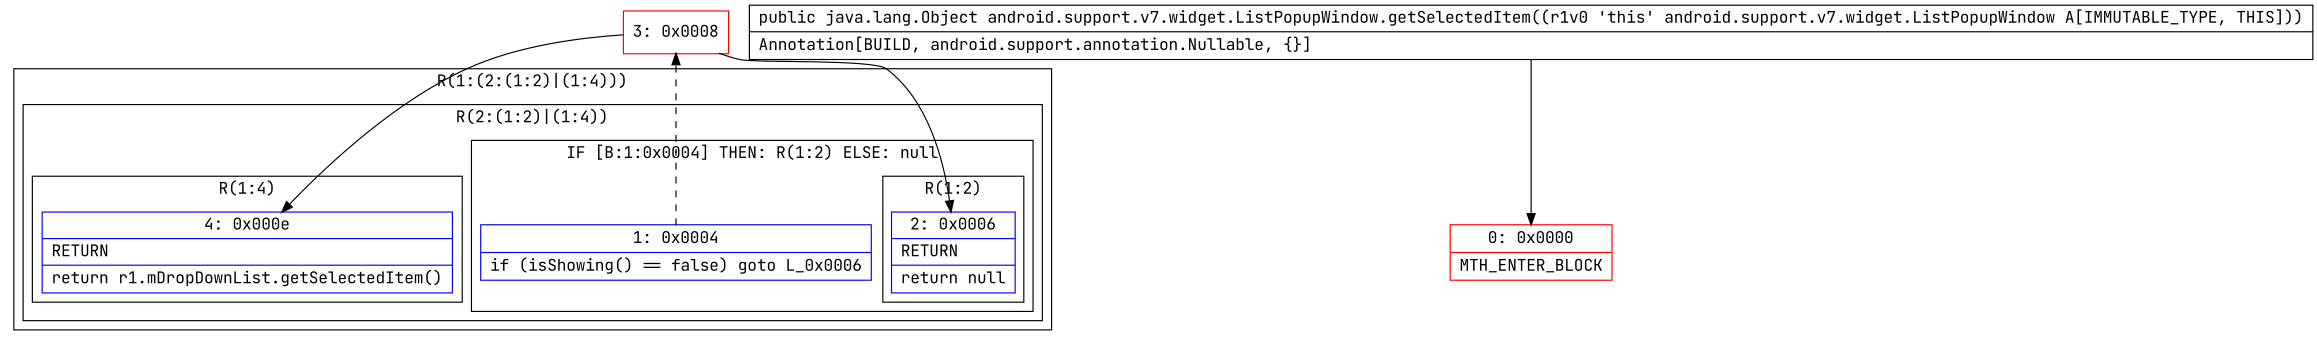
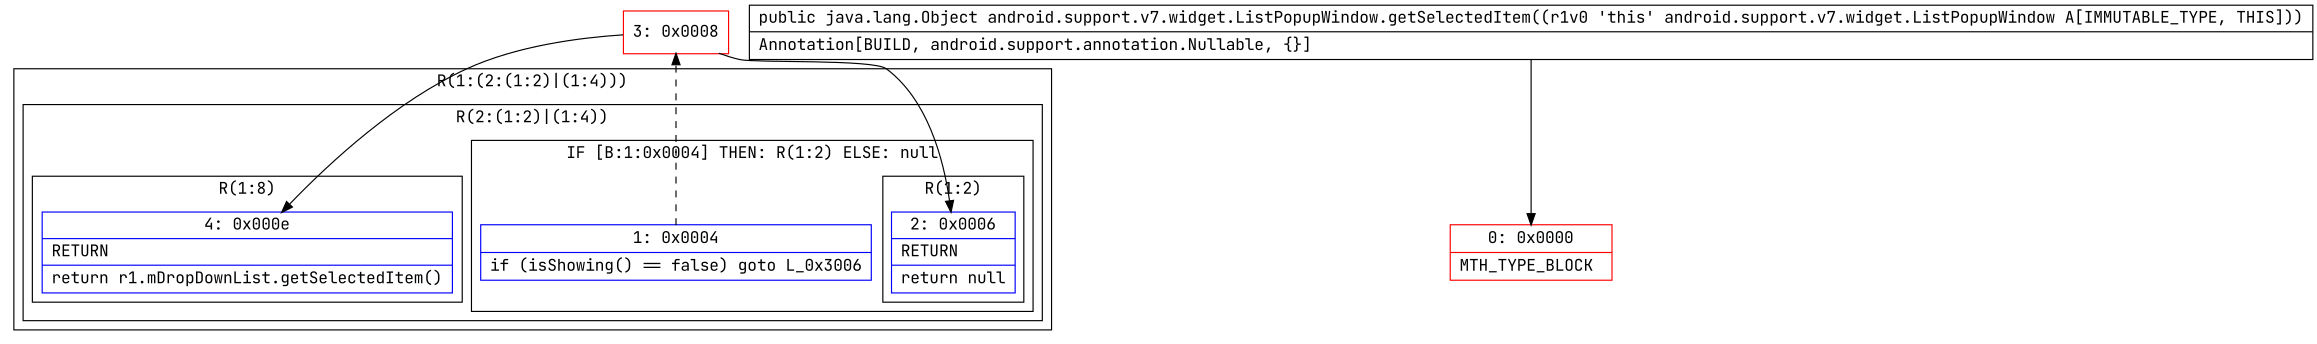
(247, 190) -> (247, 190)
(676, 266) -> (676, 266)
(1531, 266) -> (1526, 266)
